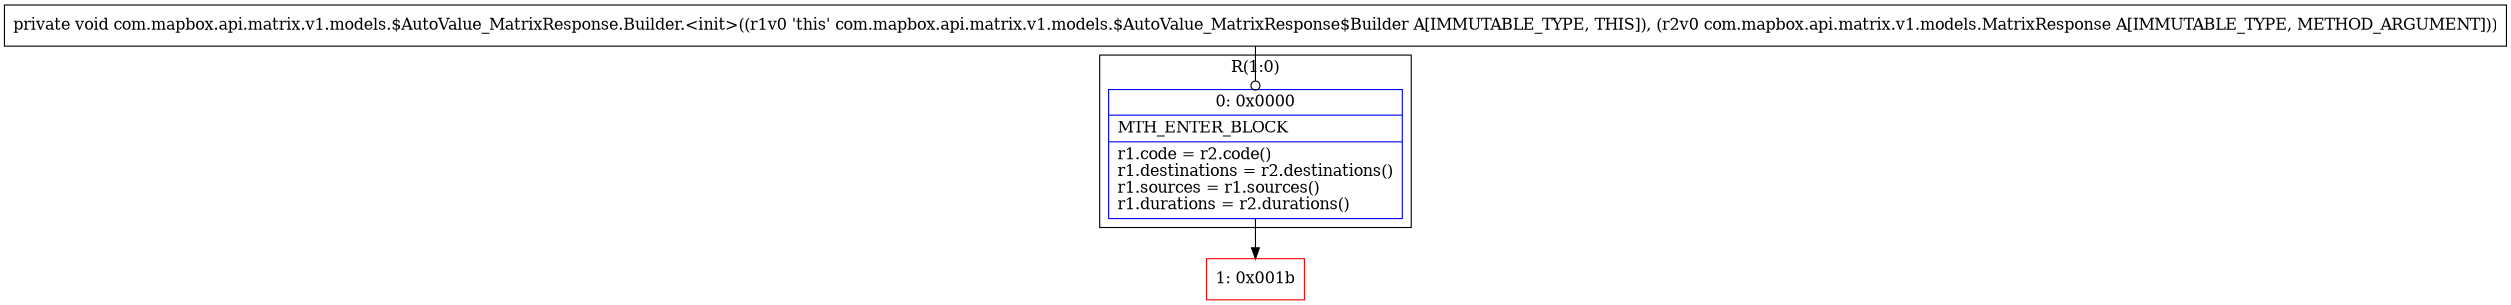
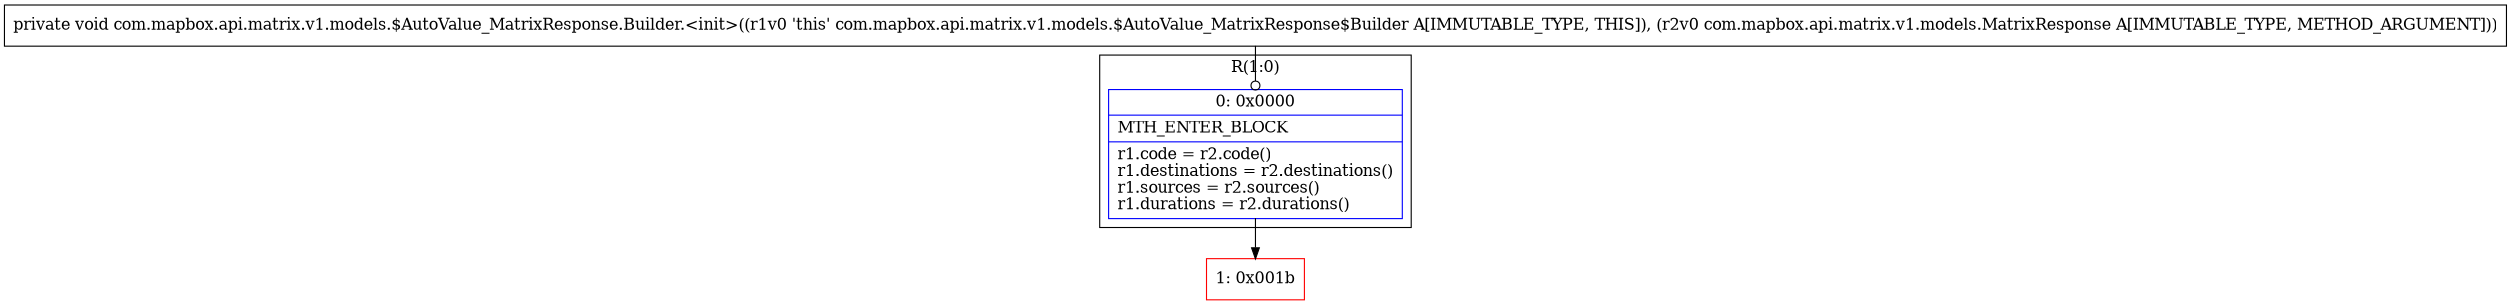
(1219, 188) -> (1219, 188)
